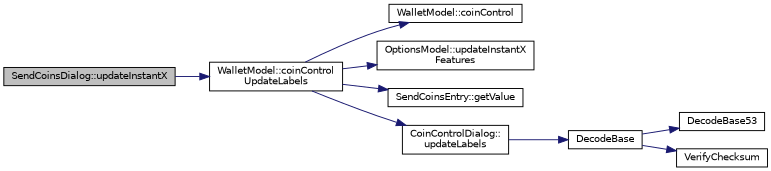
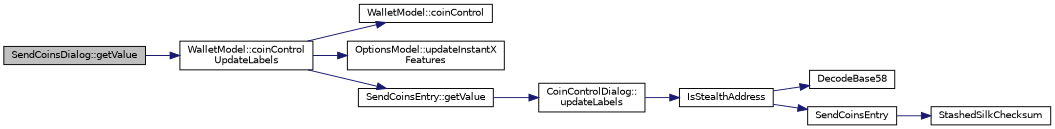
(89, 77) -> (75, 56)
(354, 107) -> (511, 98)
none -> (991, 116)
(722, 122) -> (852, 79)
(605, 140) -> (726, 98)
(722, 158) -> (852, 116)
